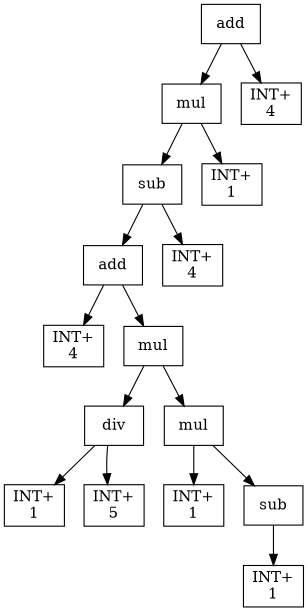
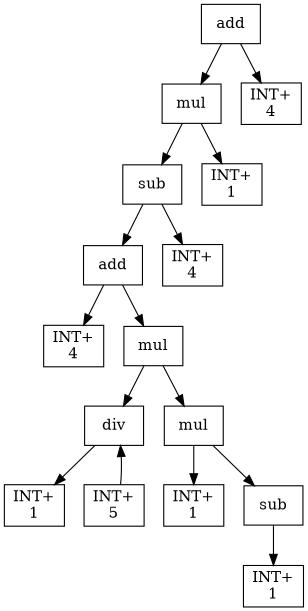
(107, 460) -> (121, 471)
